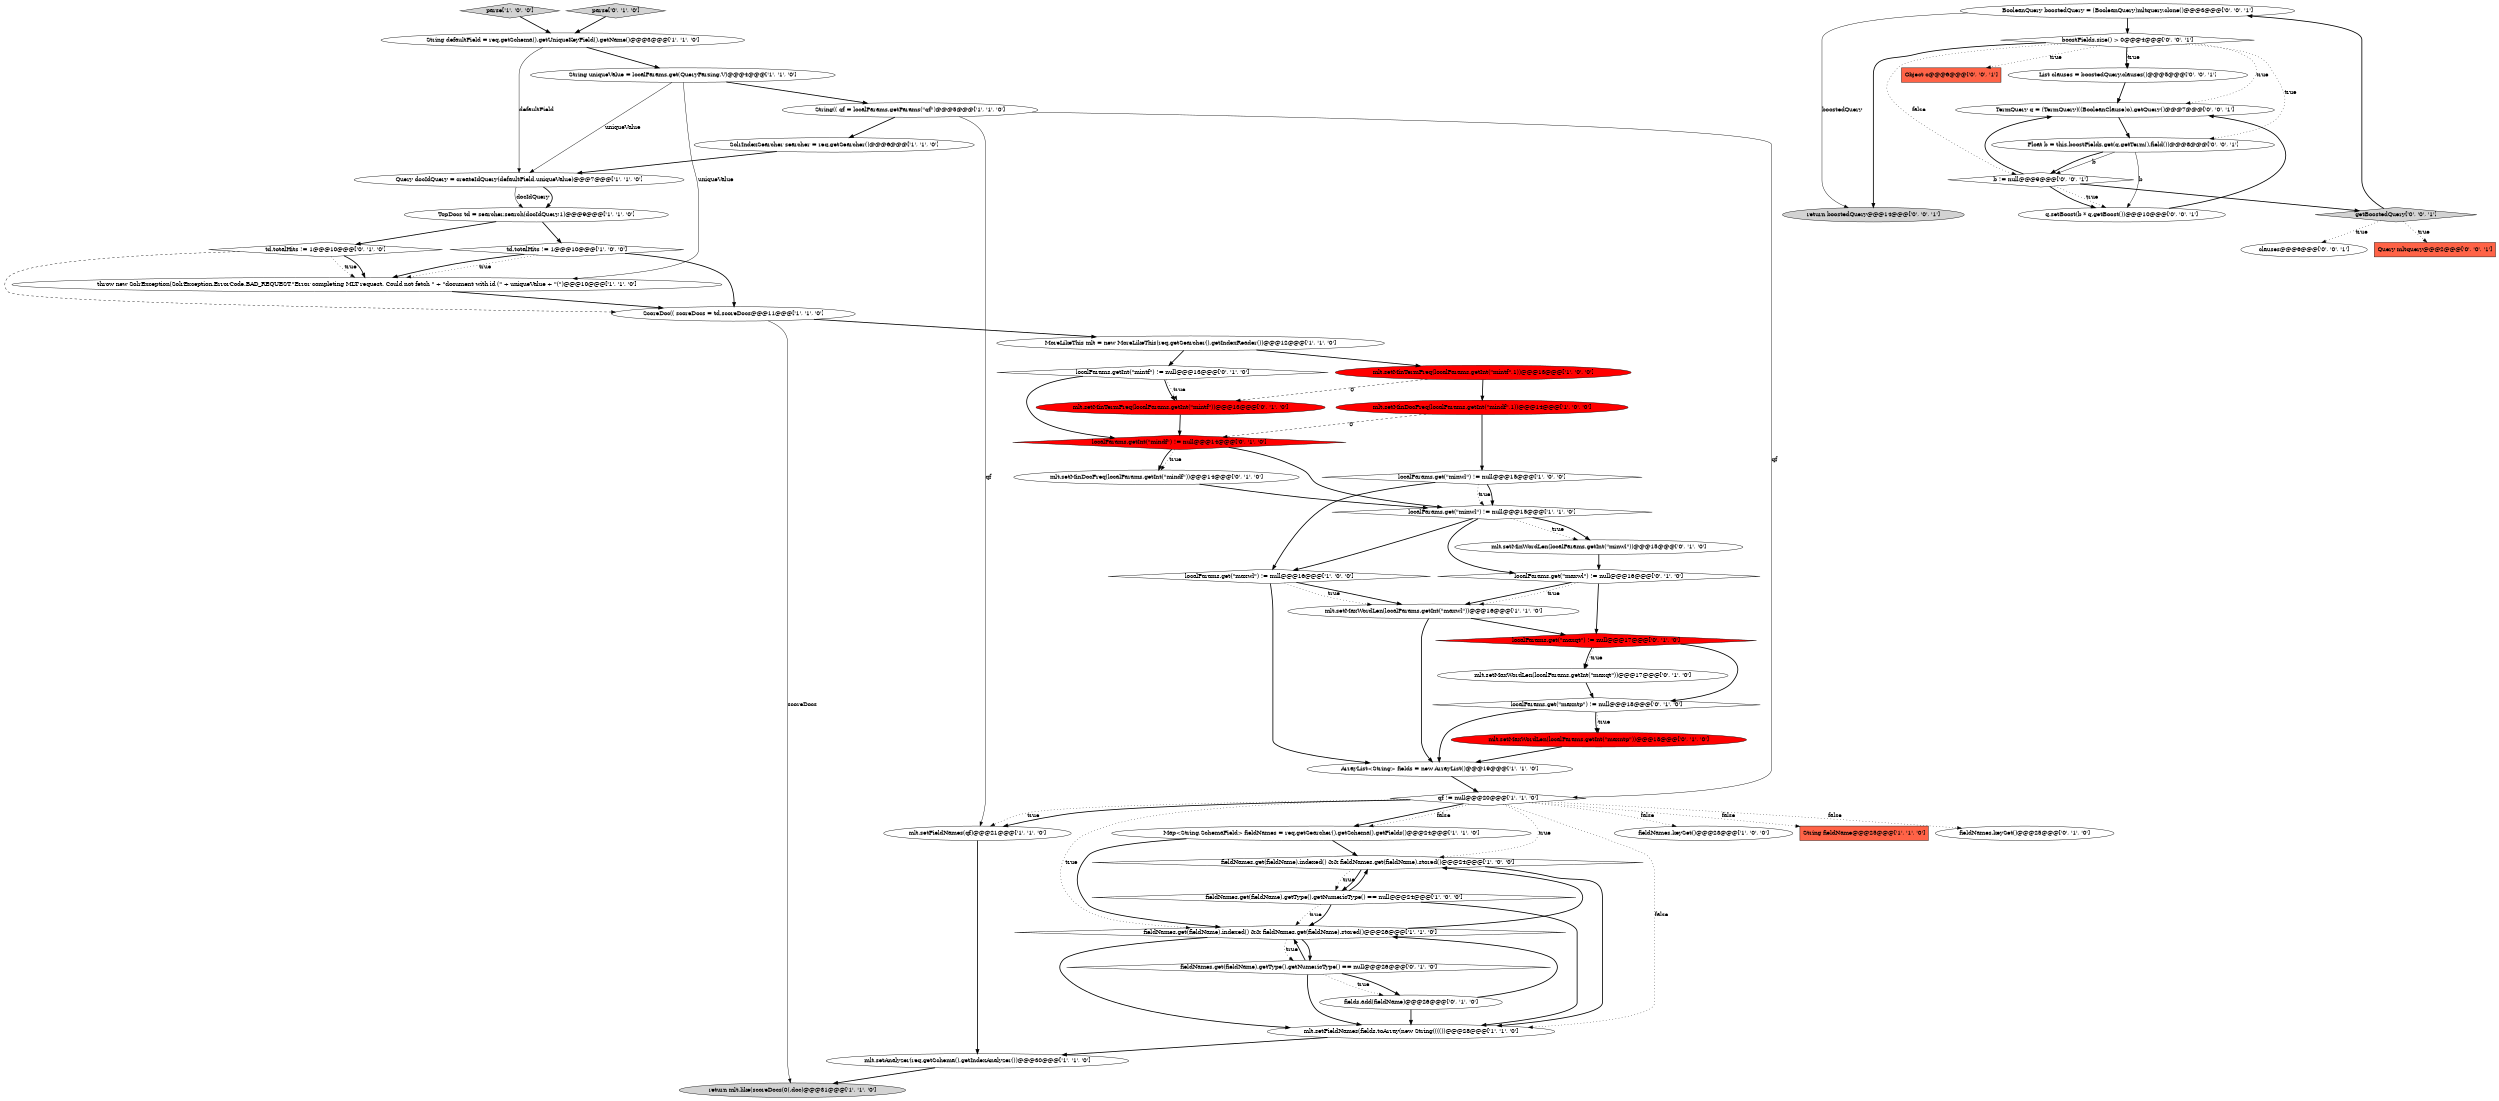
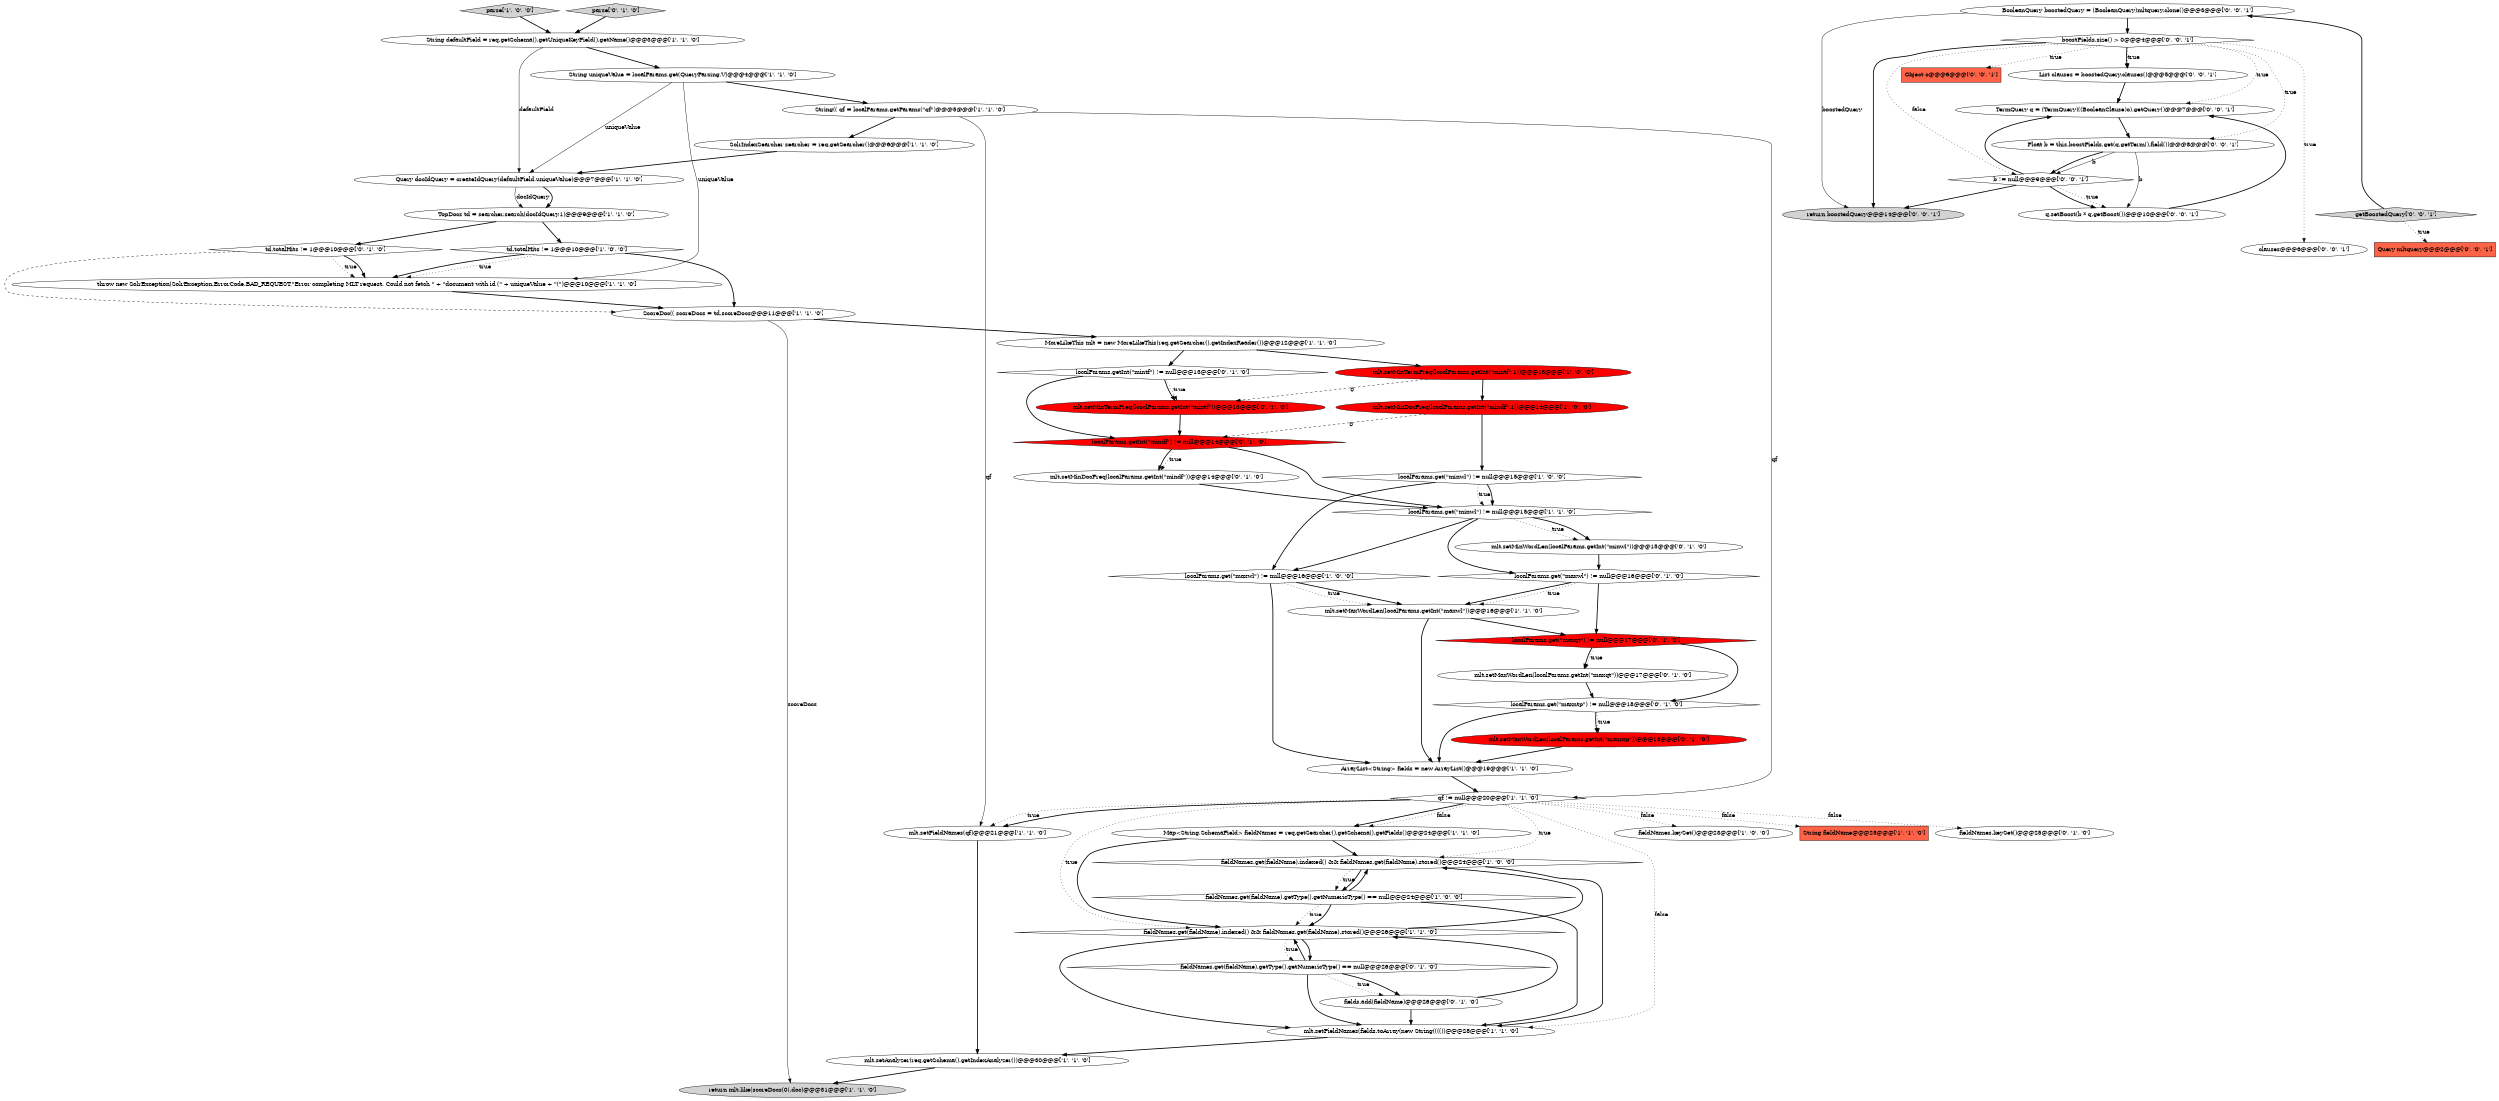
(2211, 197) -> (1963, 196)
(2353, 231) -> (2304, 106)
